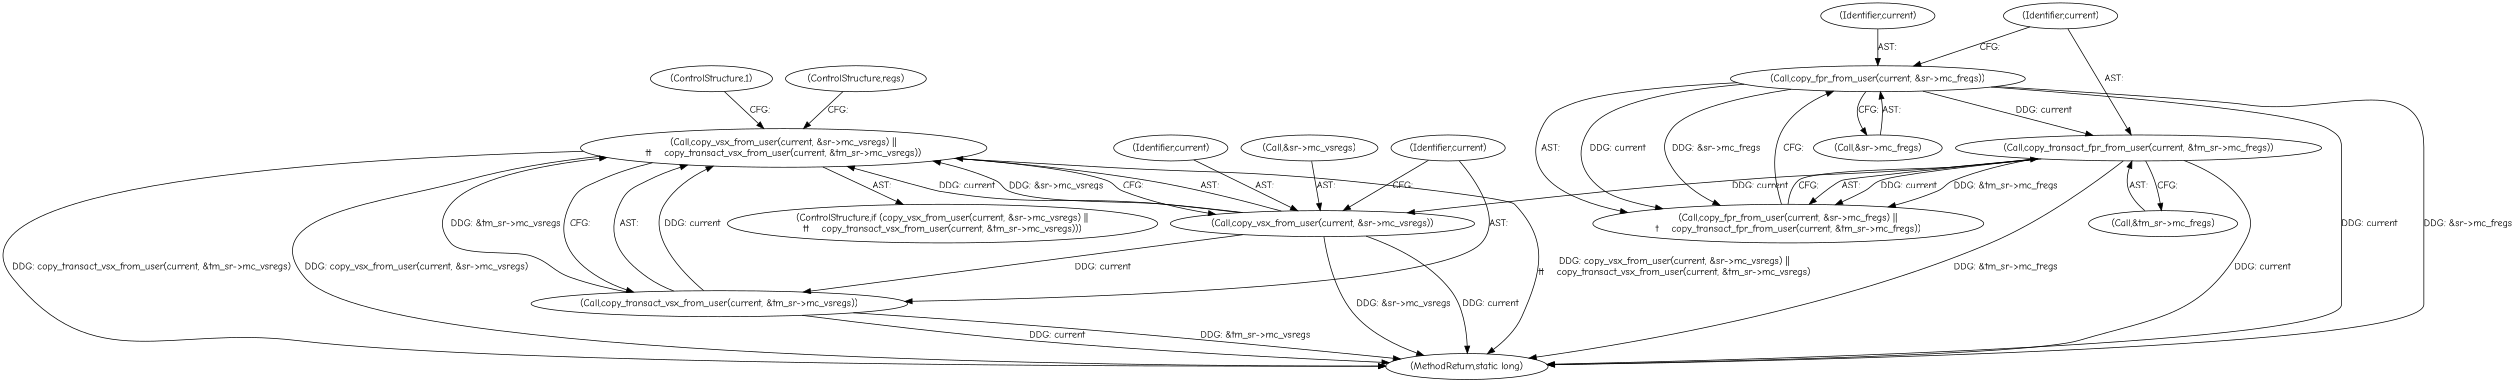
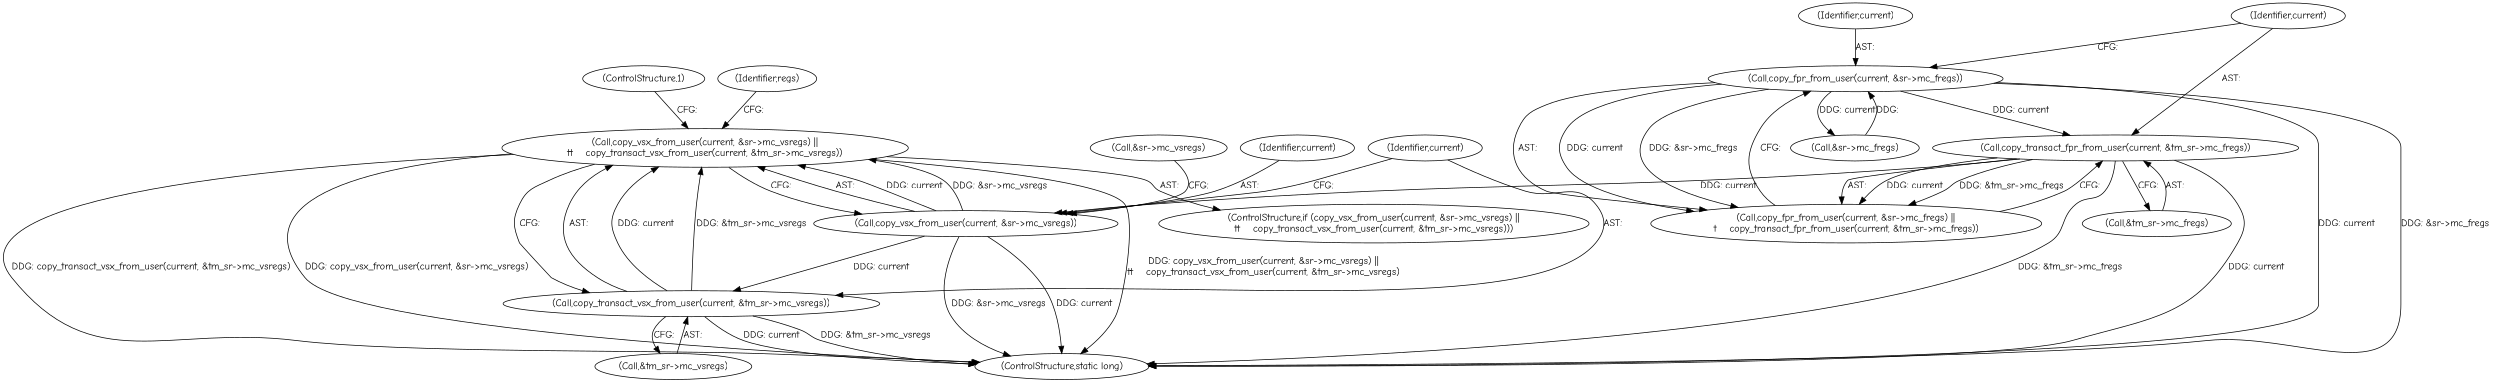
(856, 79) -> (767, 79)
(1870, 110) -> (1848, 110)
(1893, 110) -> (1889, 110)
(1328, 186) -> (1200, 186)
none -> (673, 367)
(1467, 367) -> (1062, 367)
